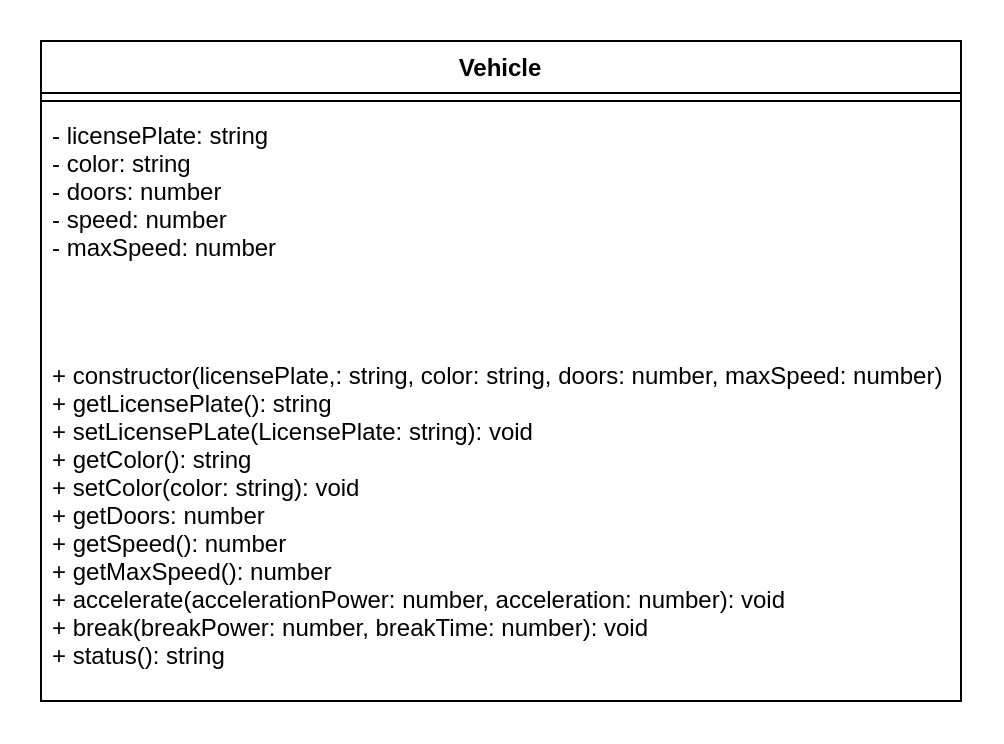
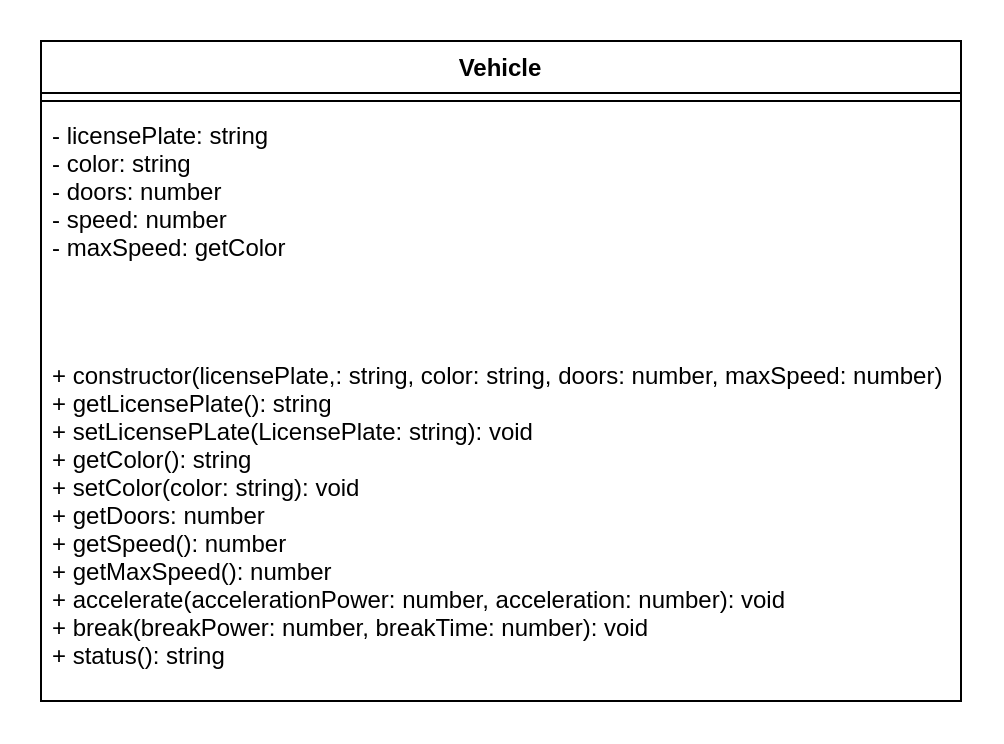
(178, 136) -> (178, 136)
